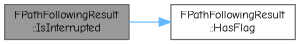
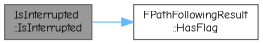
(67, 22) -> (48, 22)
